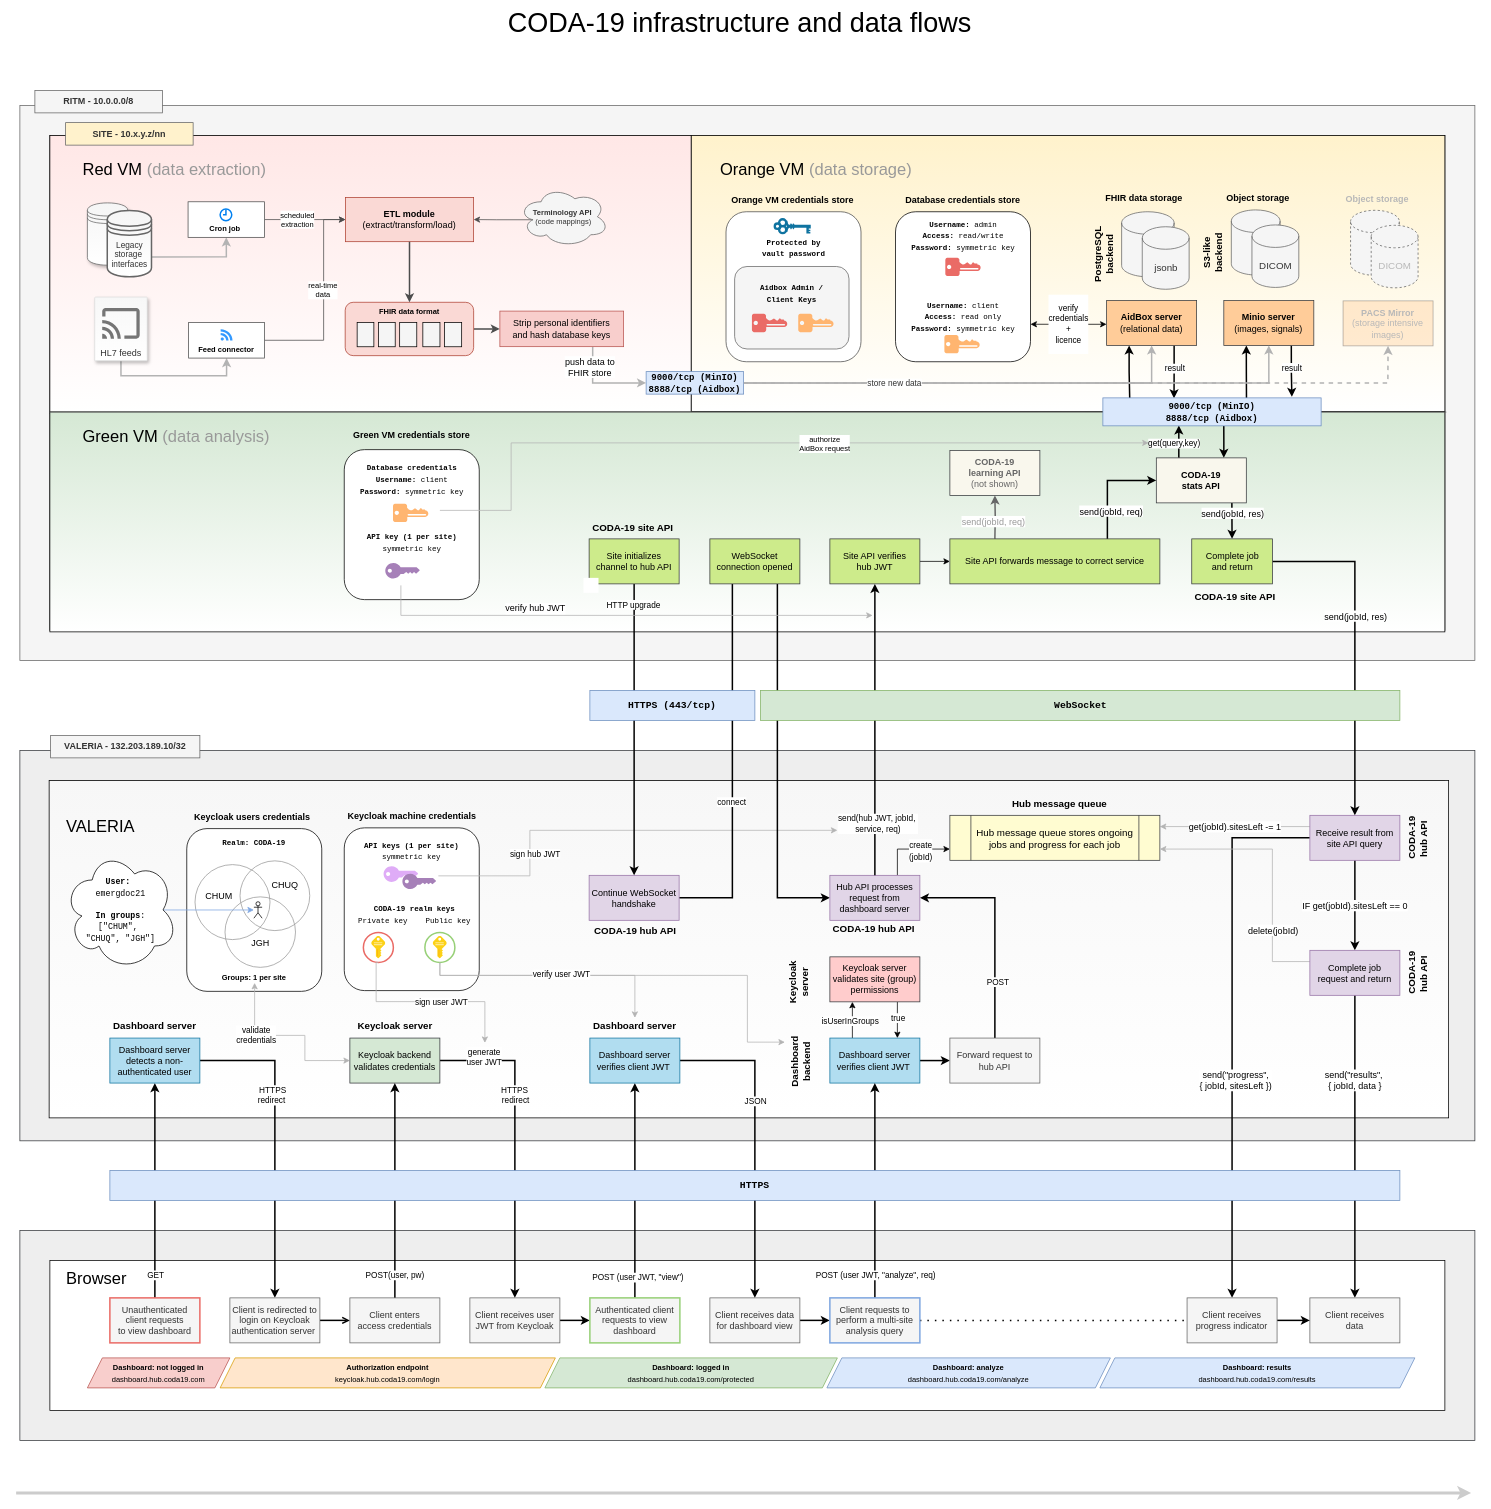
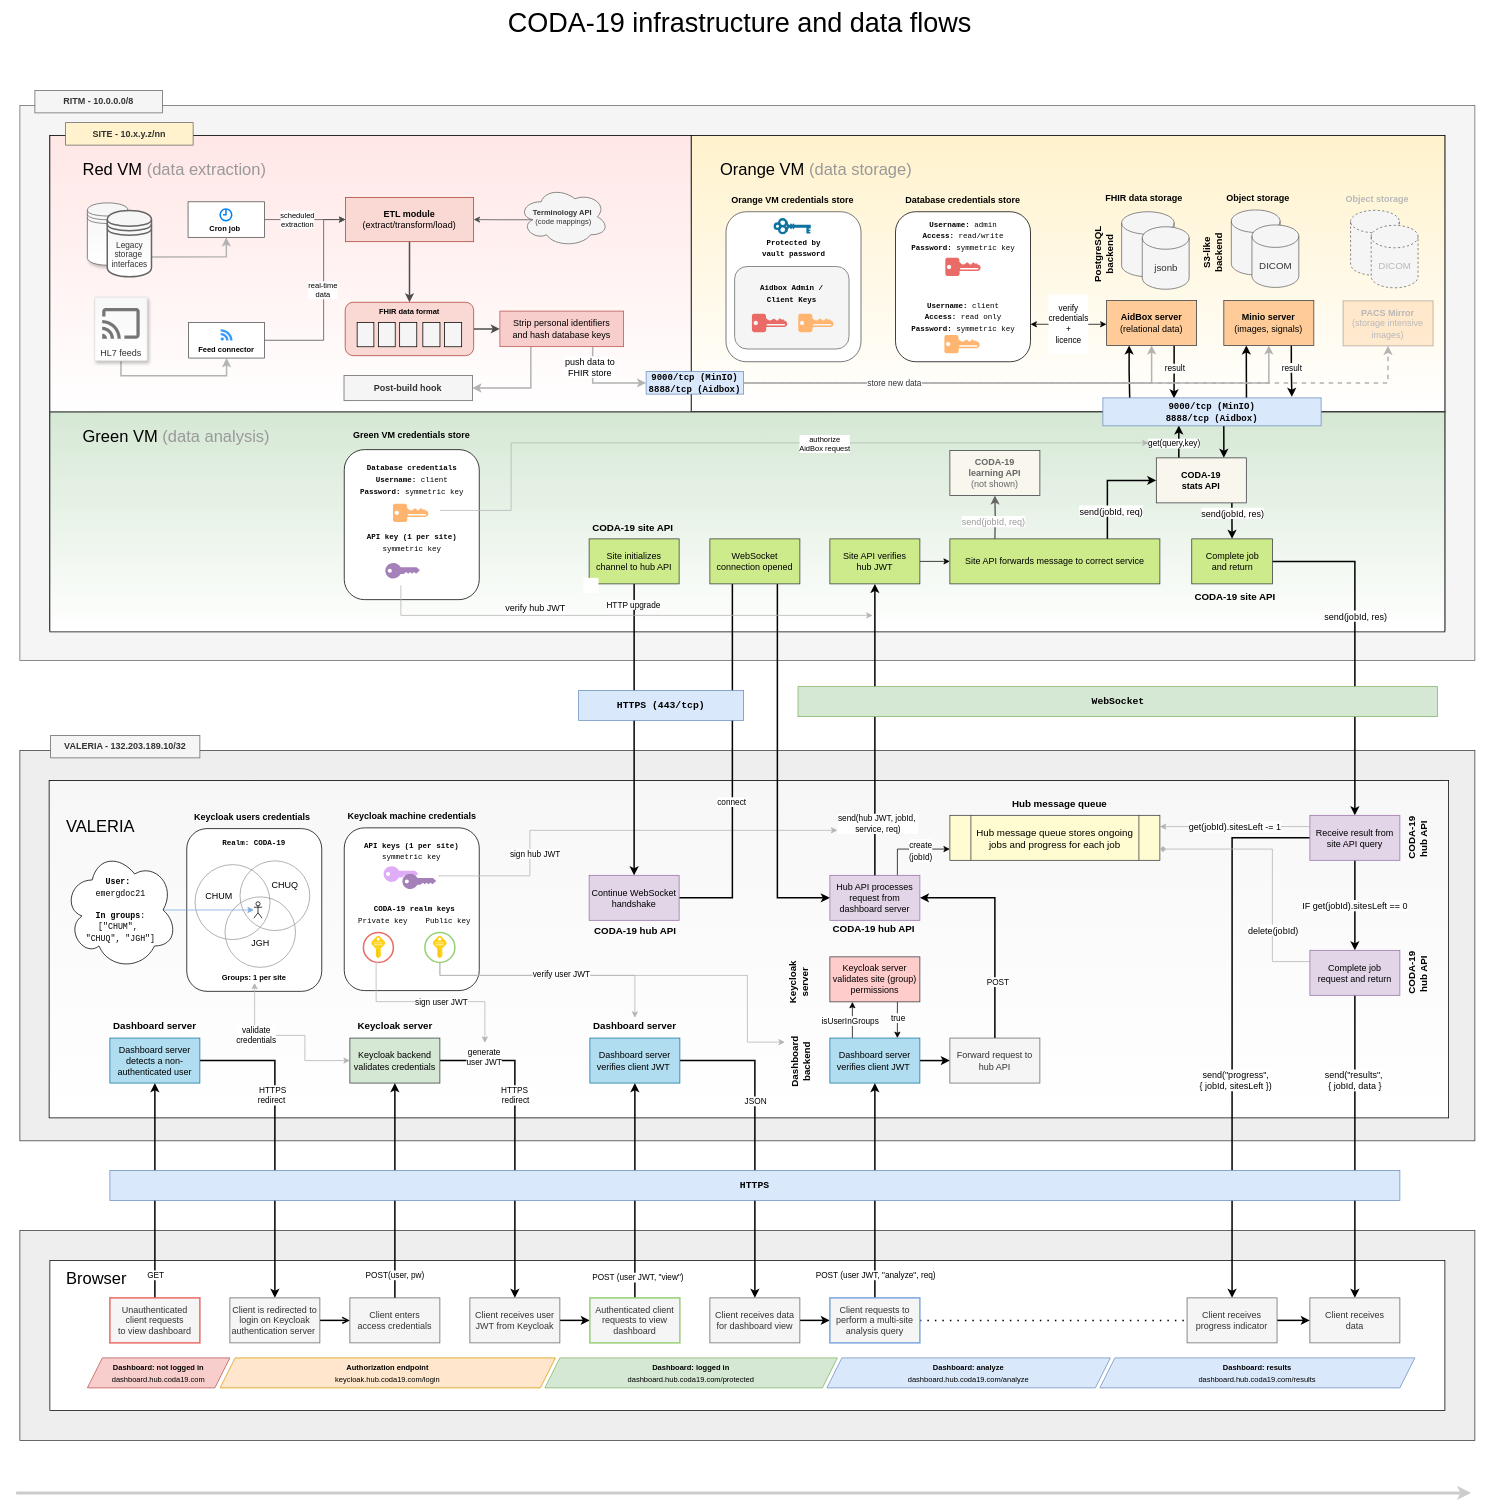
none -> (408, 388)
none -> (526, 388)
(672, 705) -> (661, 705)
(1080, 705) -> (1118, 702)
(1166, 849) -> (1167, 849)
